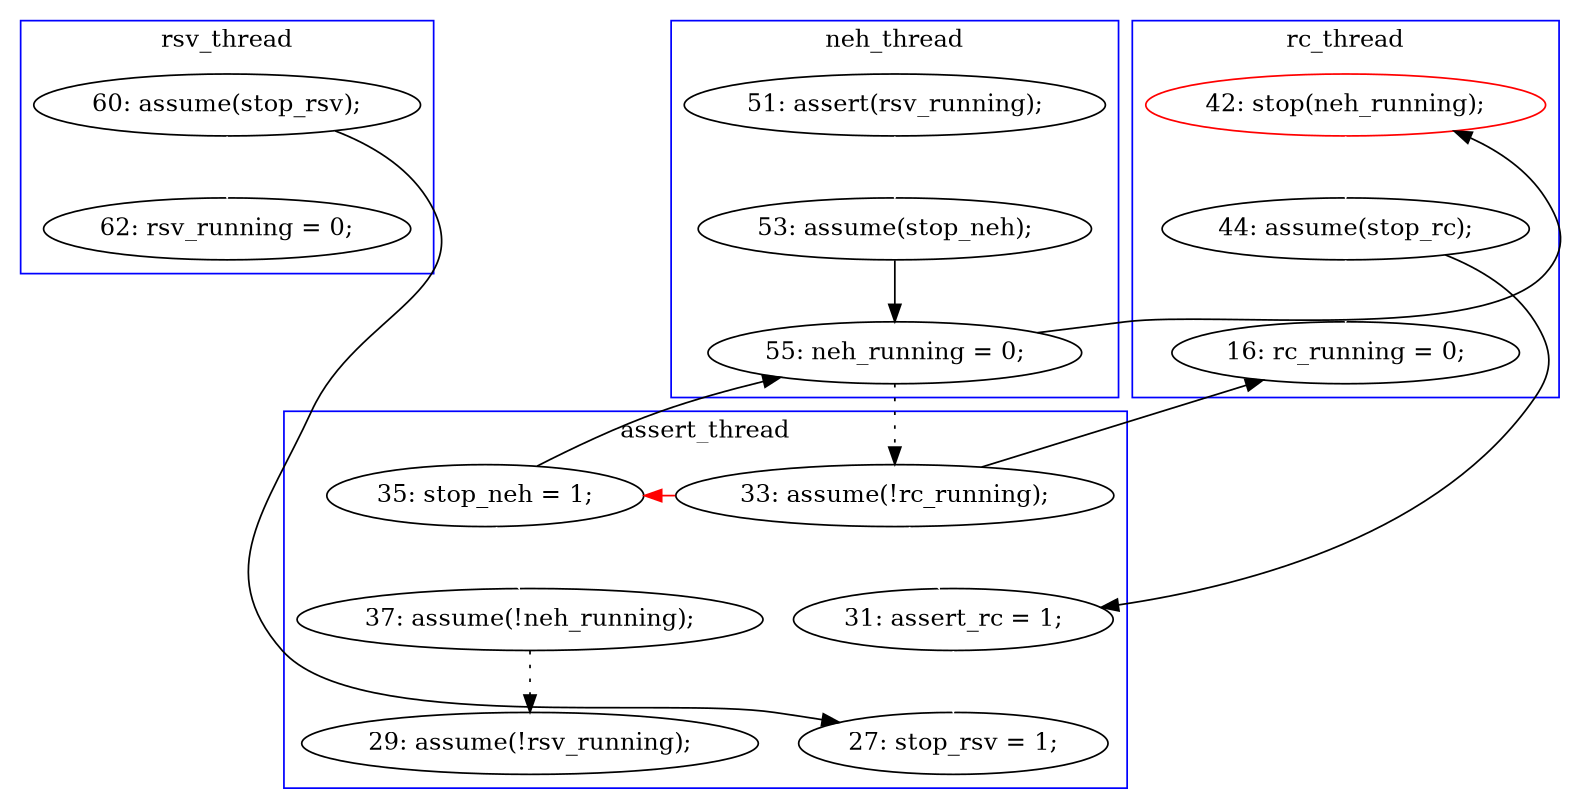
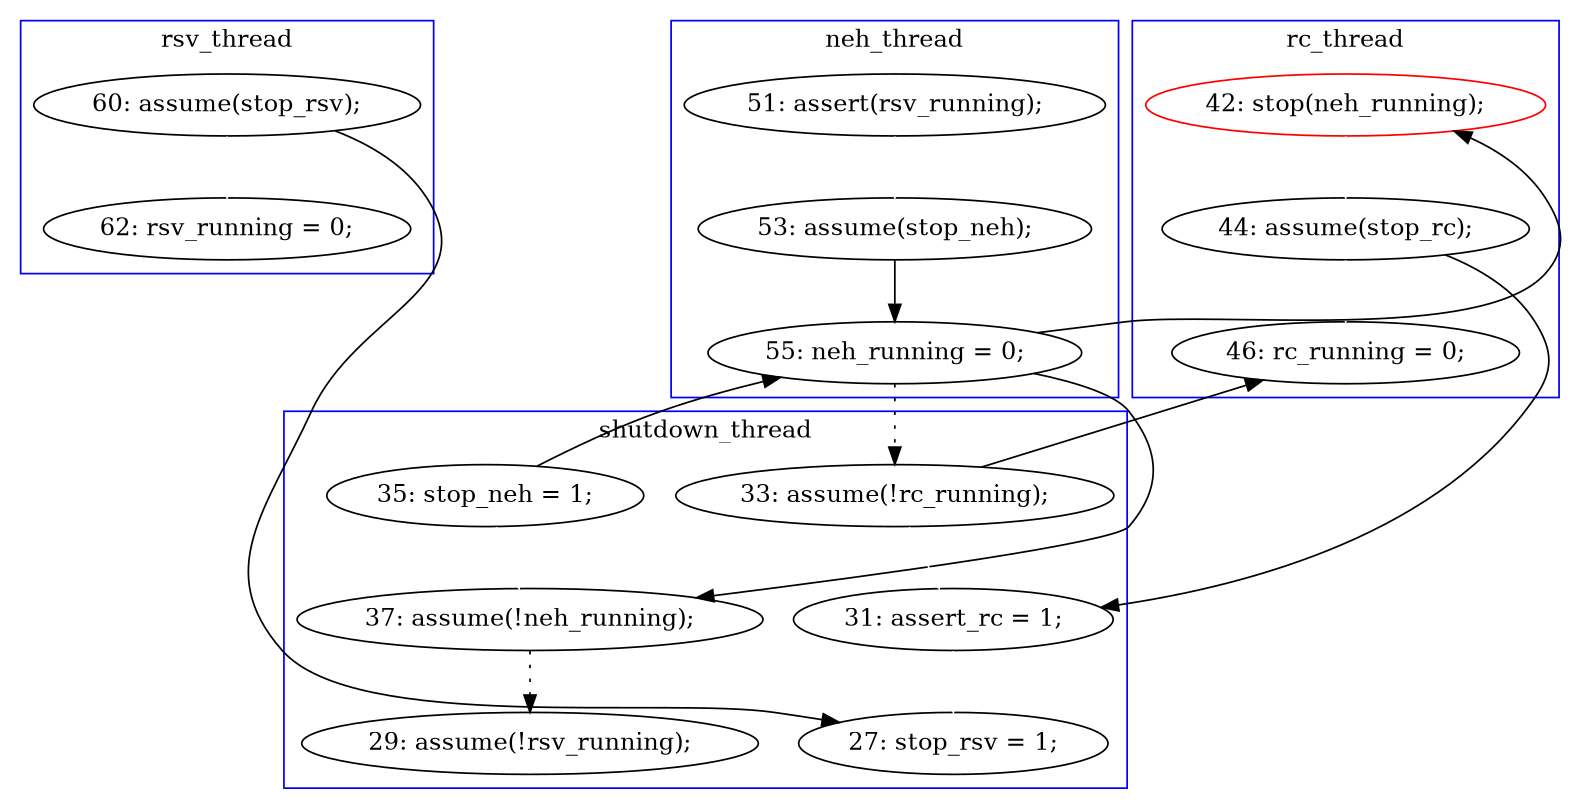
(1346, 353) -> (1346, 353)
(706, 431) -> (706, 431)
(669, 496) -> none
none -> (1037, 550)
